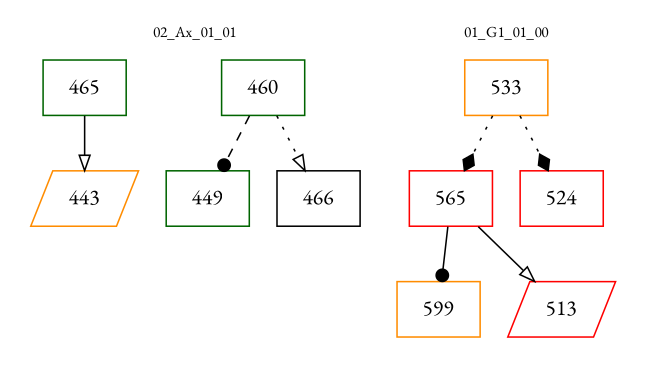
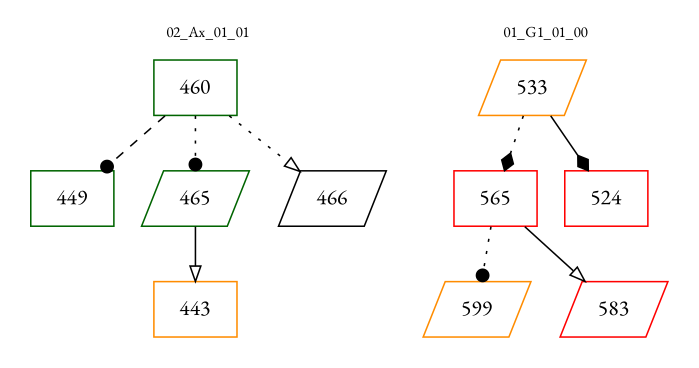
(85, 88) -> (195, 199)
(506, 88) -> (532, 88)
(530, 135) -> (564, 136)
none -> (195, 137)
(85, 199) -> (195, 309)
(319, 199) -> (332, 199)
(445, 248) -> (487, 248)
(439, 309) -> (477, 309)
(562, 309) -> (614, 309)
